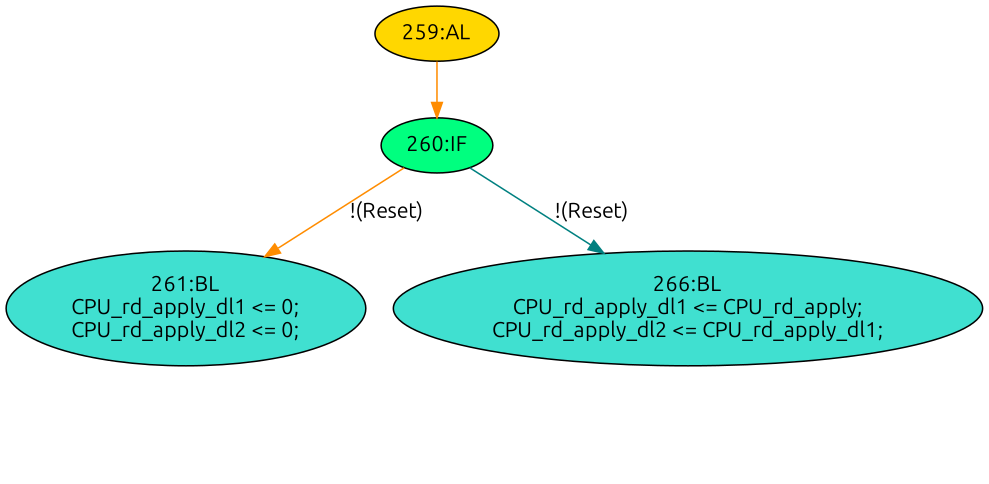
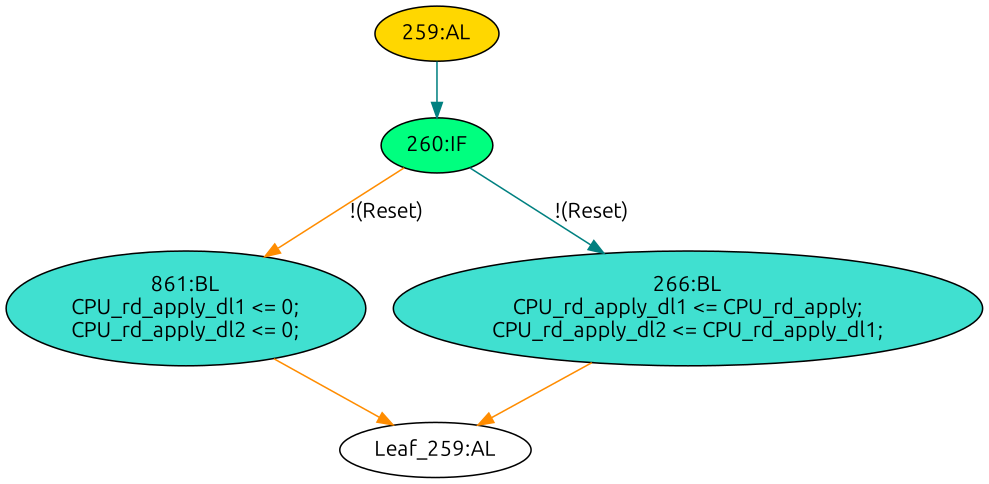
(437, 82) -> (437, 82)
(186, 308) -> (186, 308)
none -> (435, 450)
